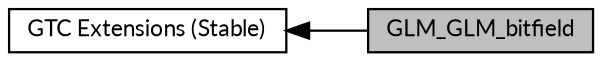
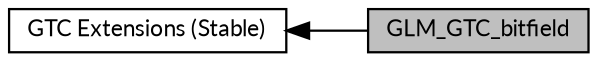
(481, 31) -> (478, 31)
